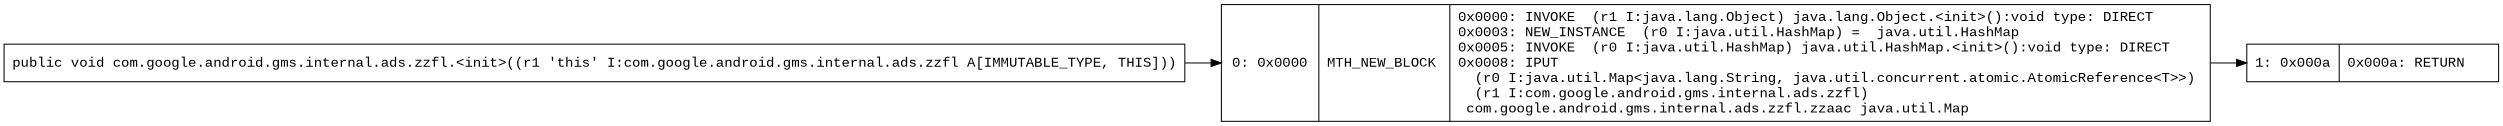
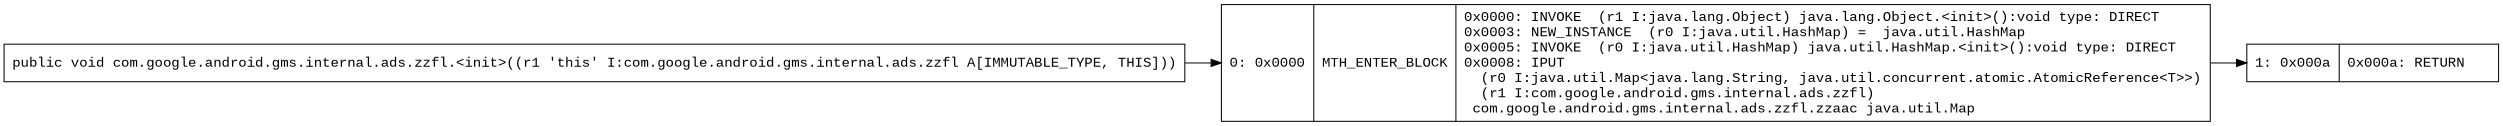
(1382, 62) -> (1385, 62)
